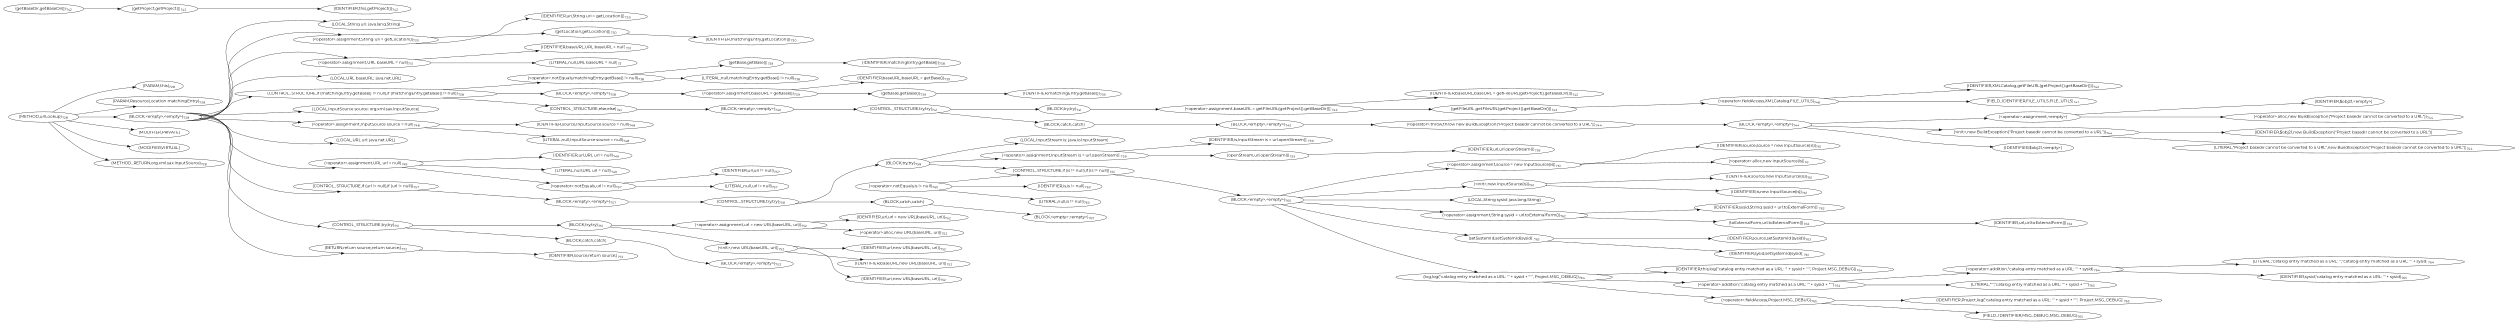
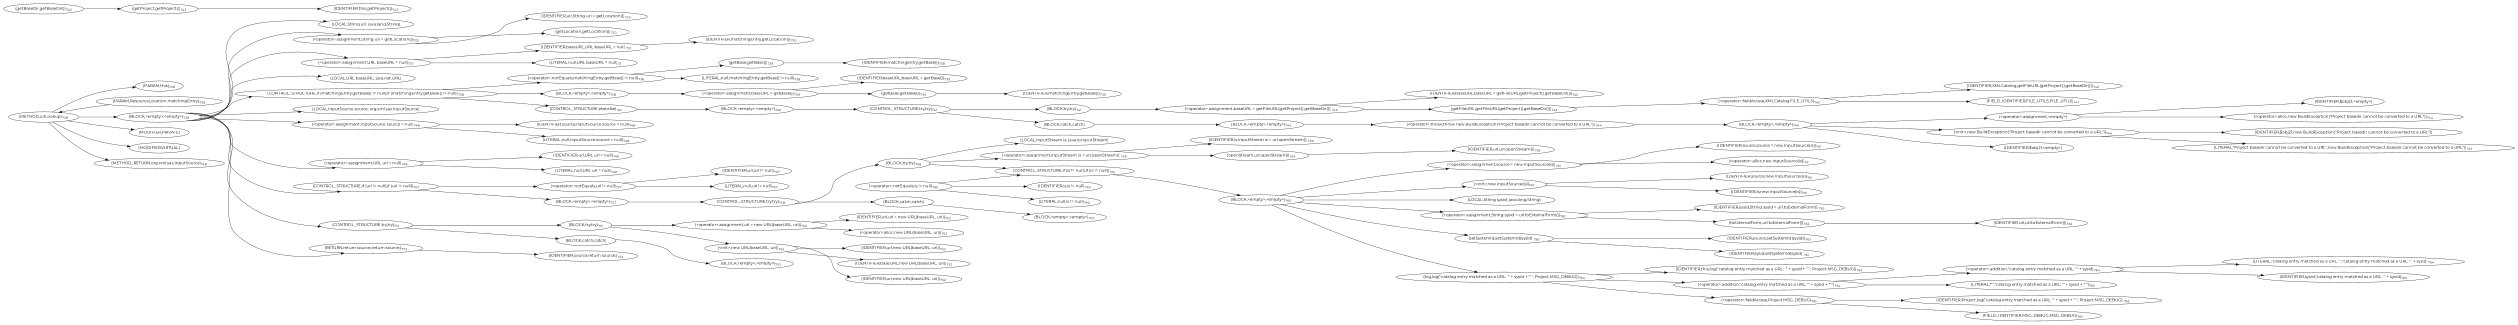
(660, 36) -> (667, 44)
(1817, 101) -> (1817, 101)
(104, 111) -> (85, 108)
(366, 140) -> none
(474, 175) -> (486, 187)
